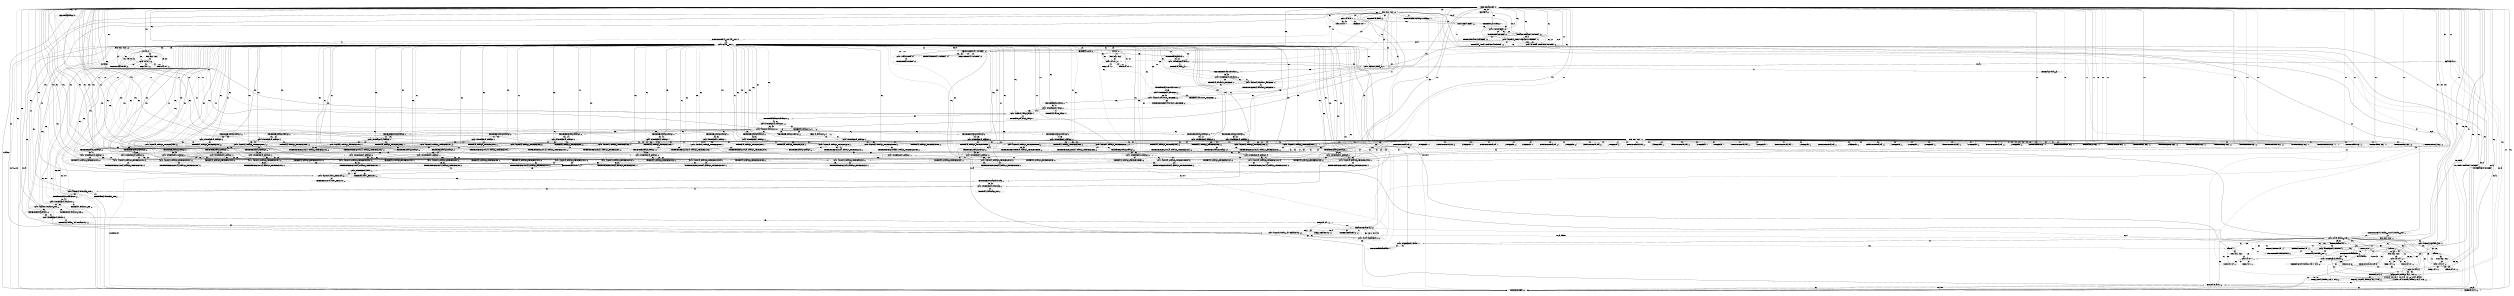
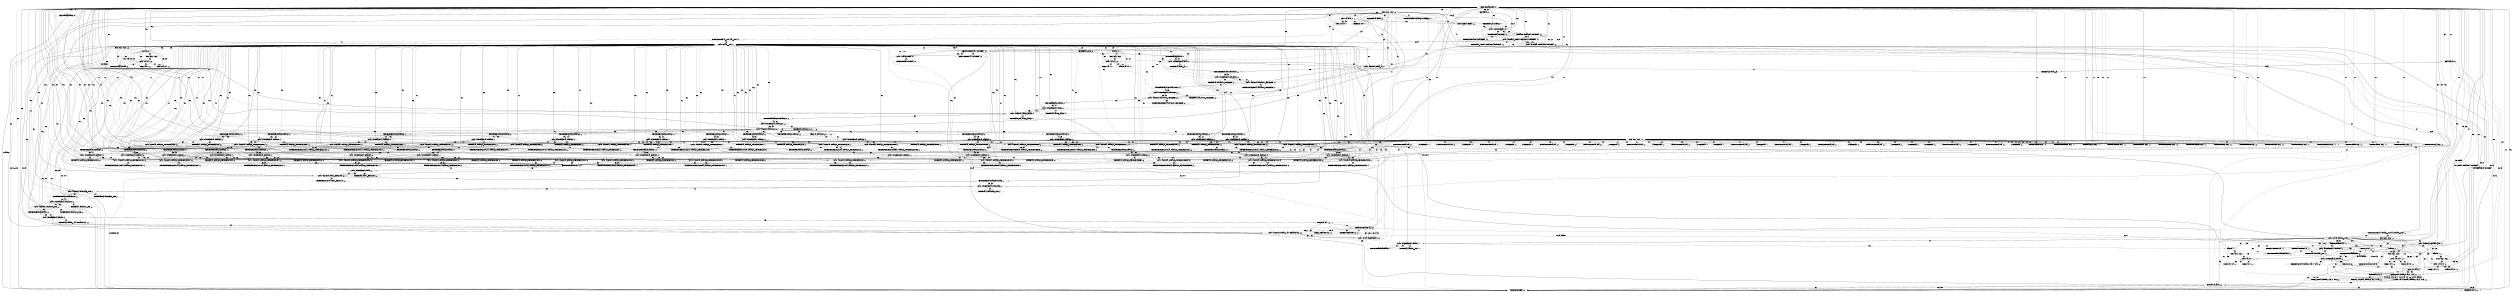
(1156, 46) -> (1149, 45)
(936, 57) -> none
(1916, 64) -> (2252, 66)
none -> (1410, 249)
